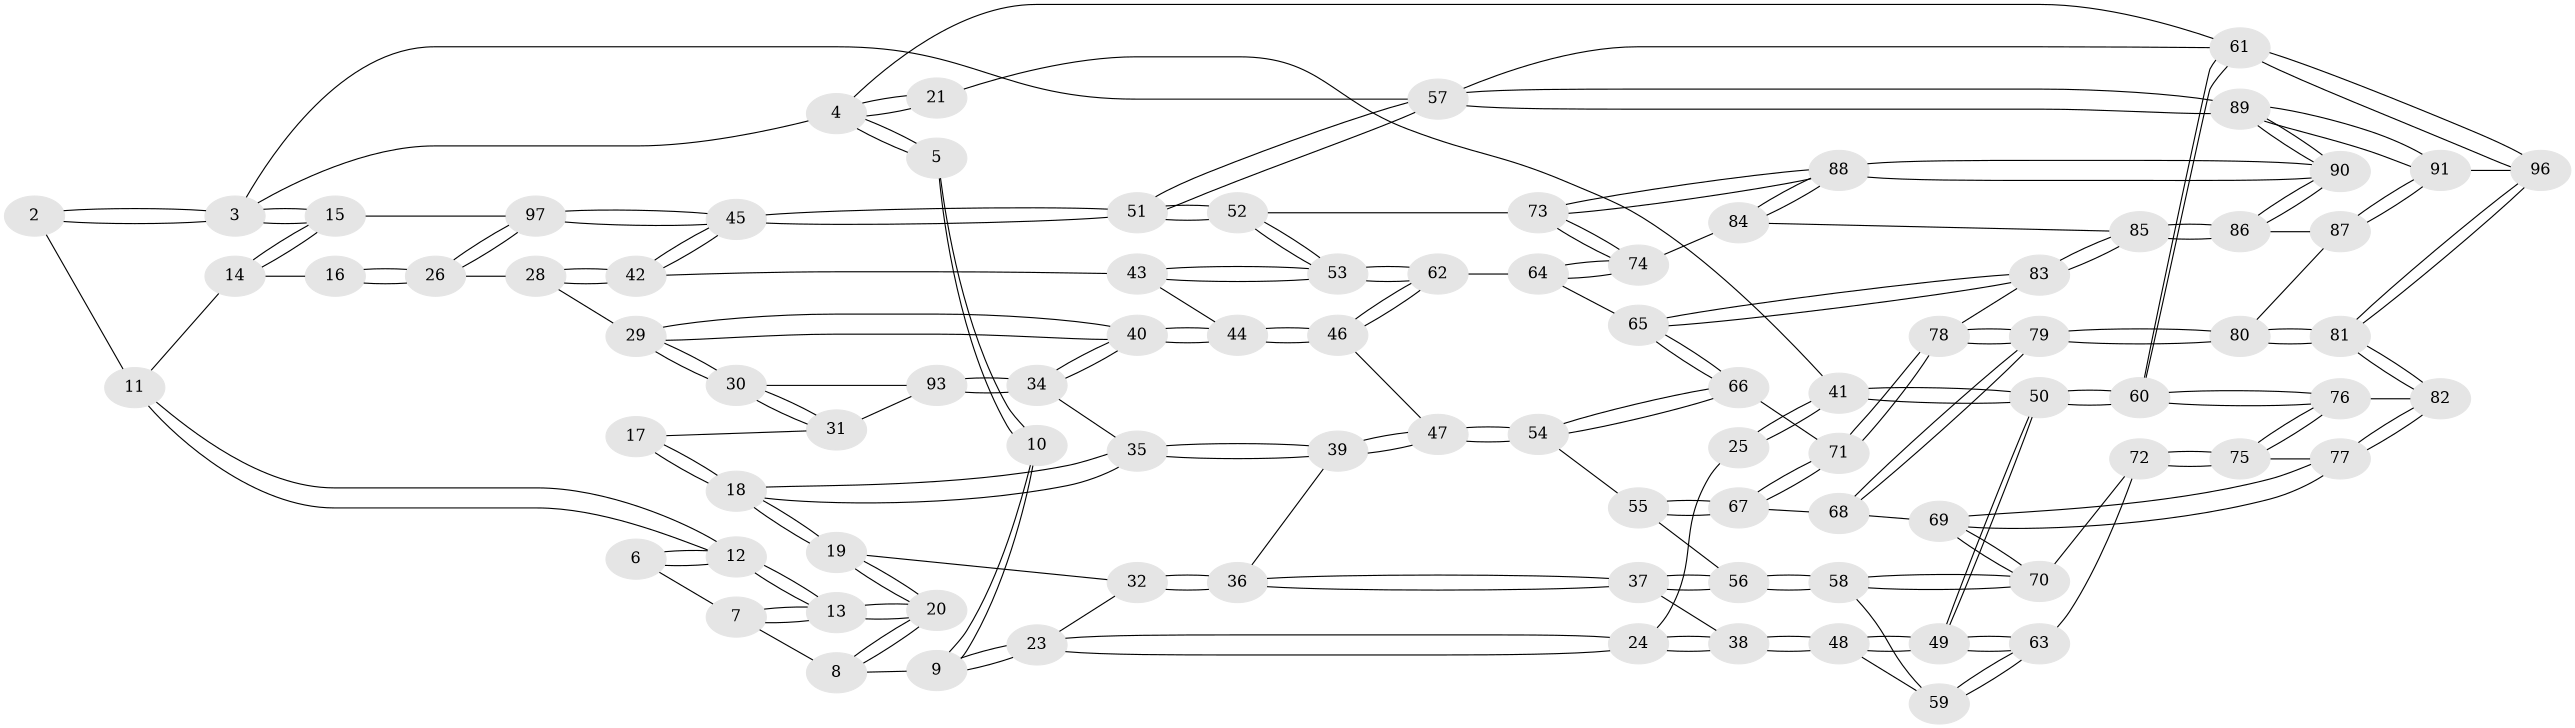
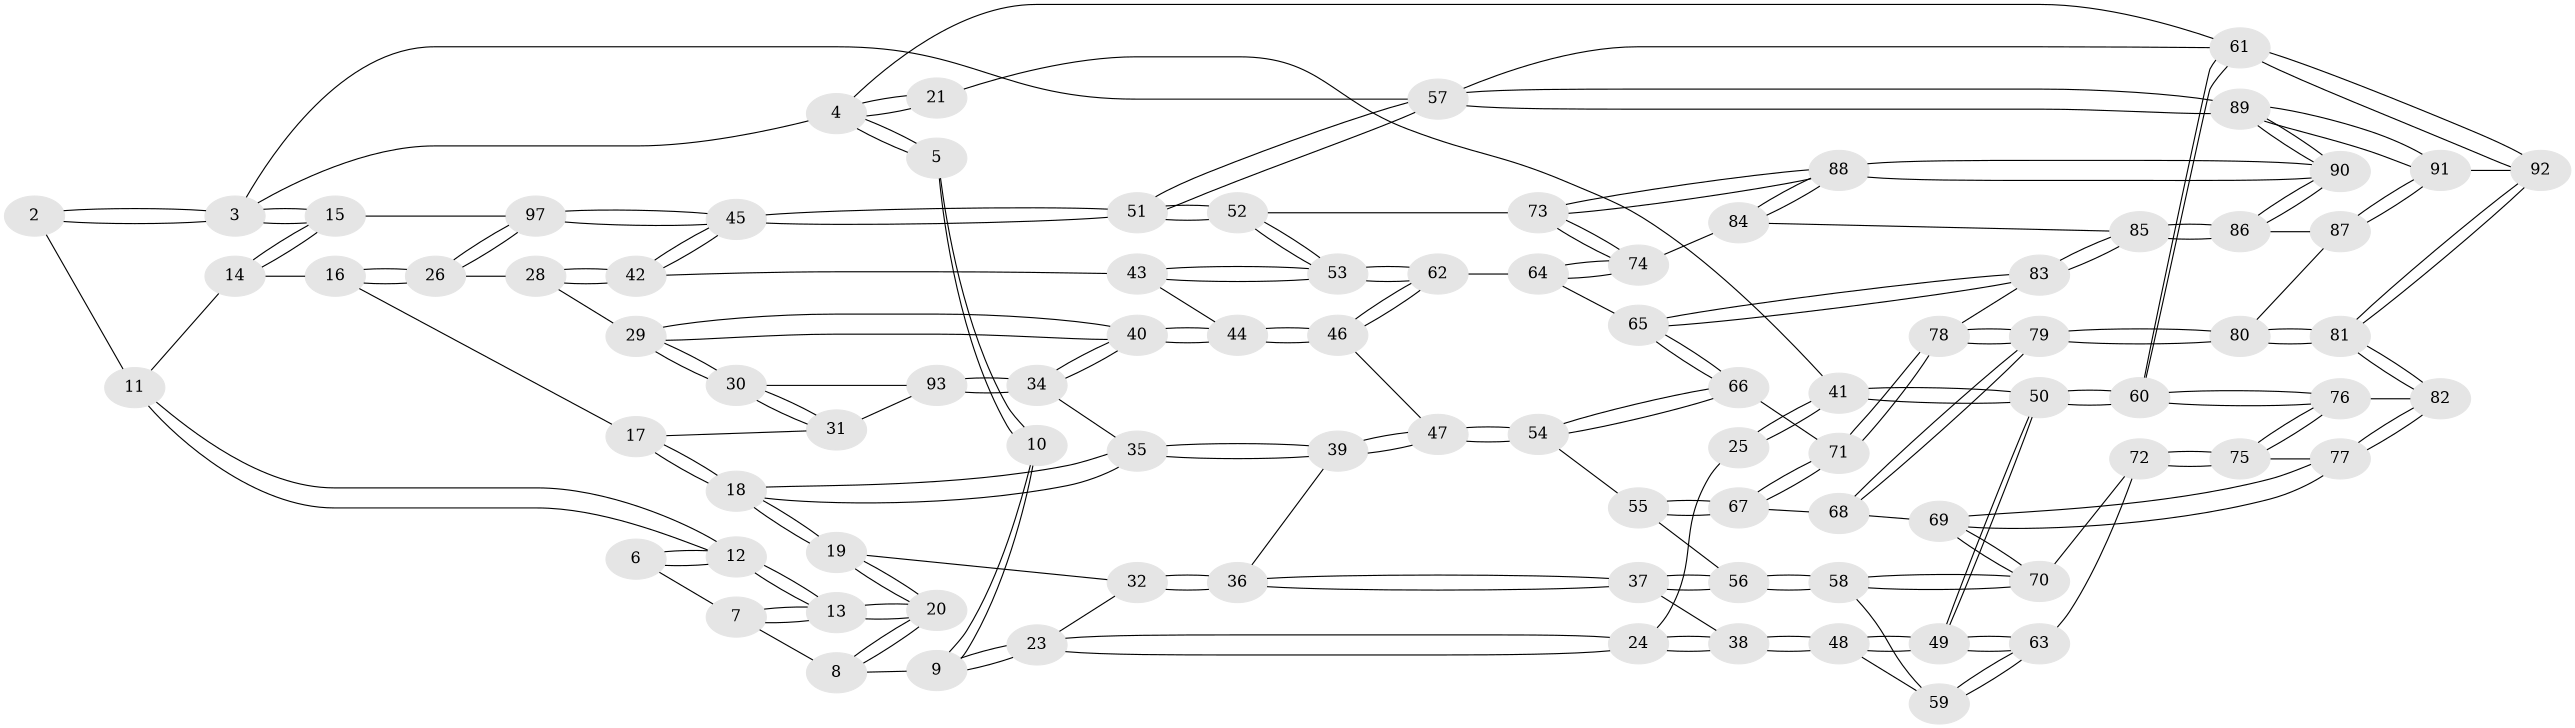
(2541, 170) -> (2541, 170)
none -> (486, 356)
